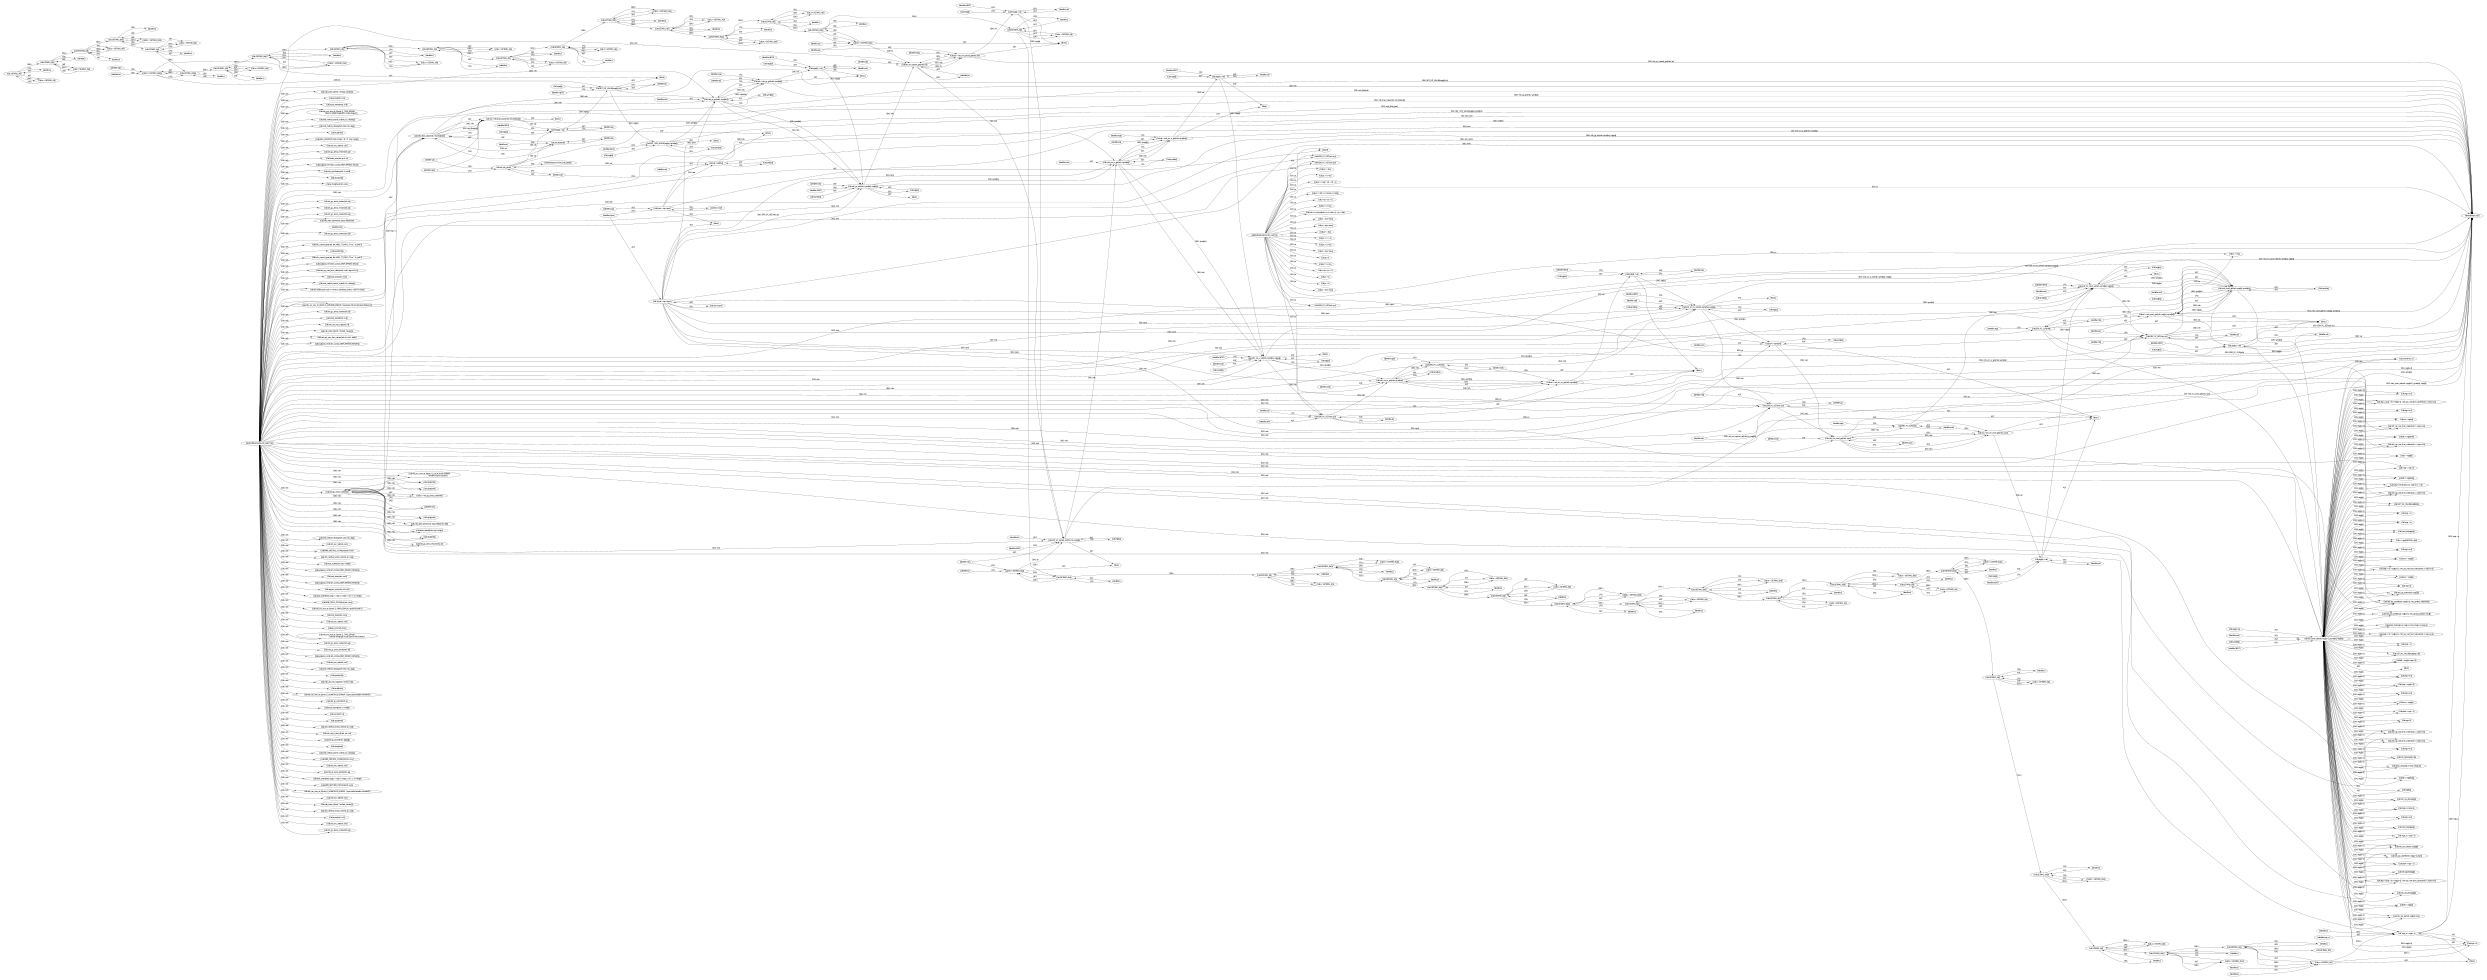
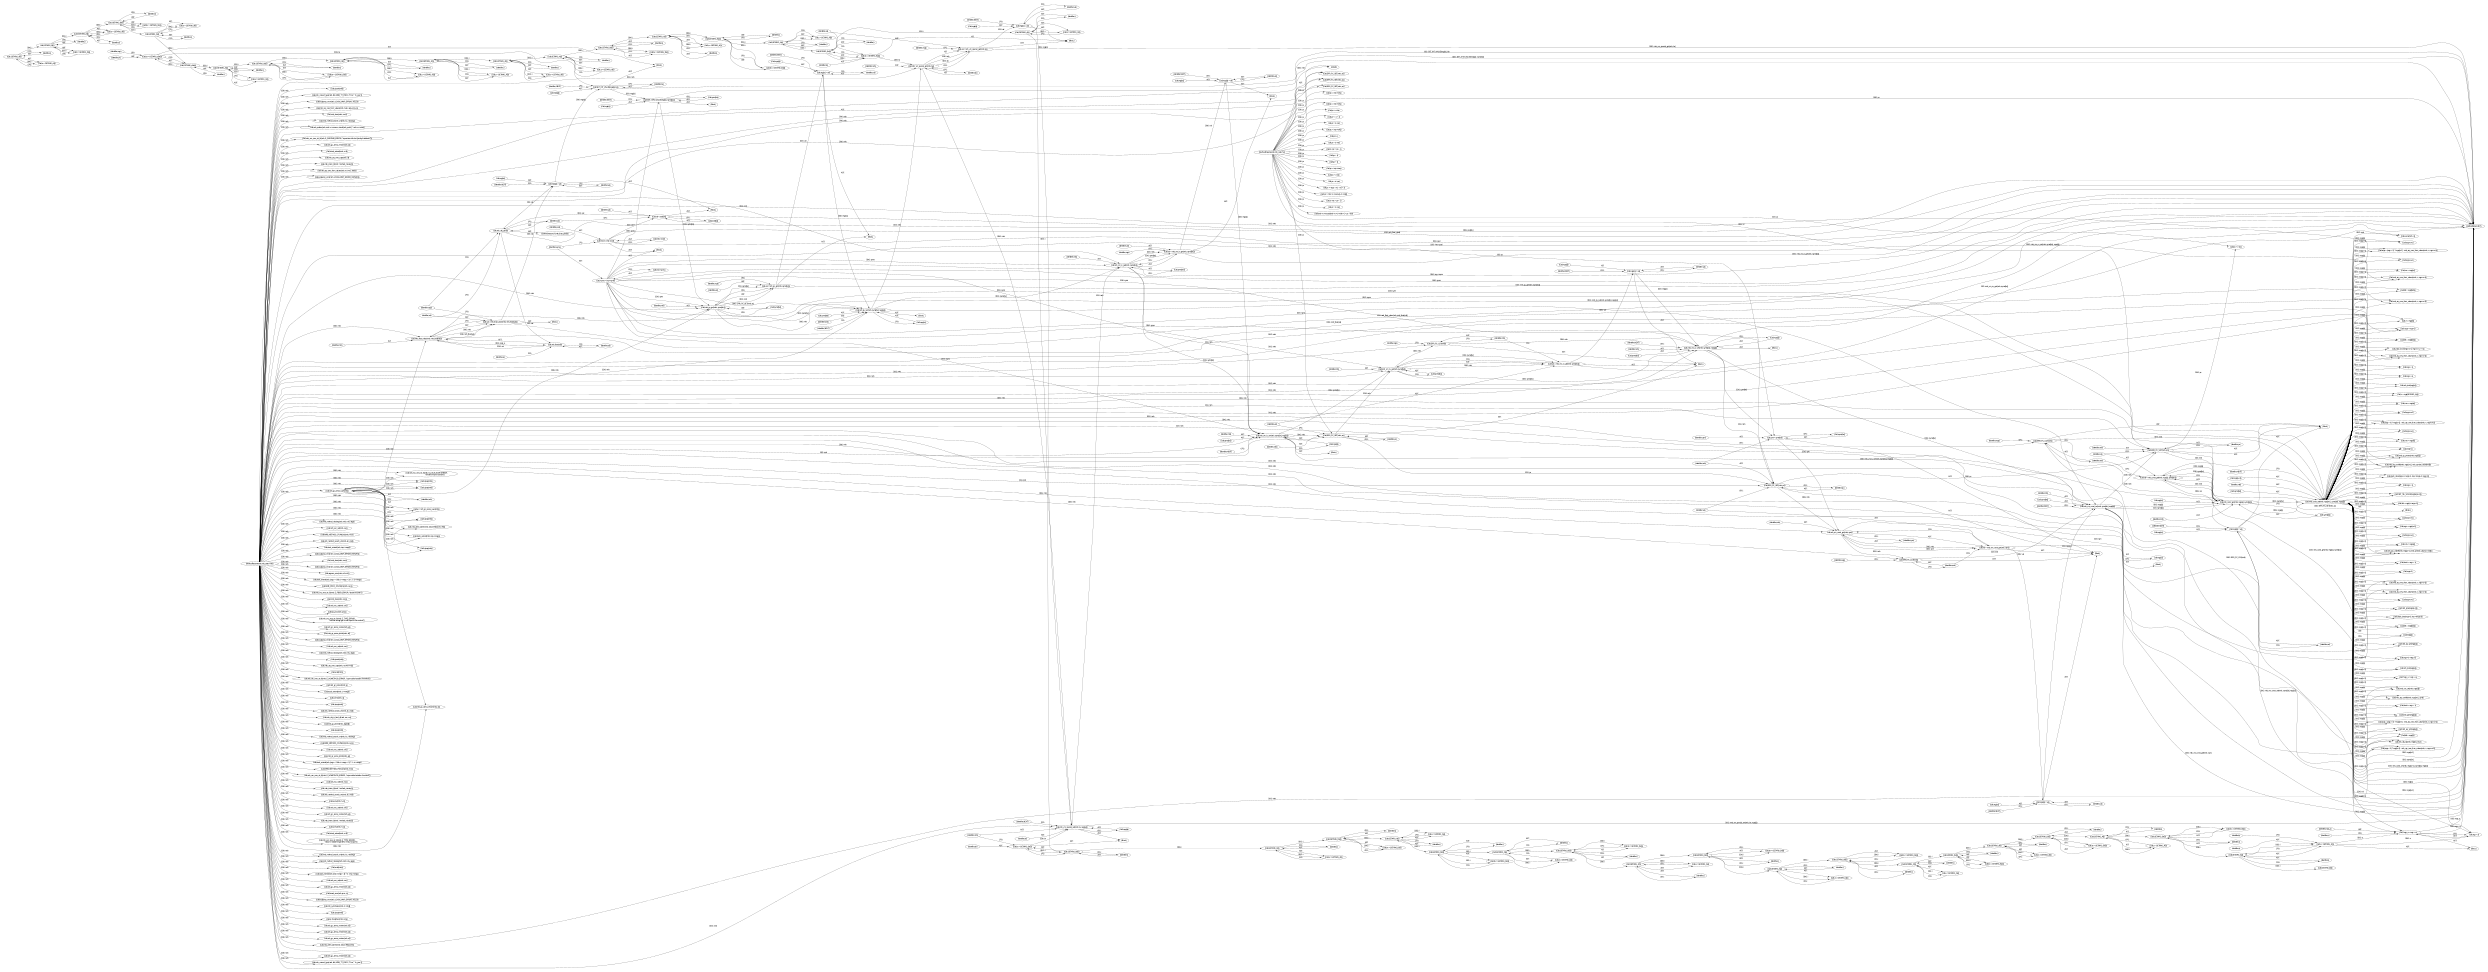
(1504, 91) -> (1437, 318)
(503, 154) -> (500, 343)
none -> (640, 195)
(391, 231) -> (389, 449)
(2406, 504) -> none
